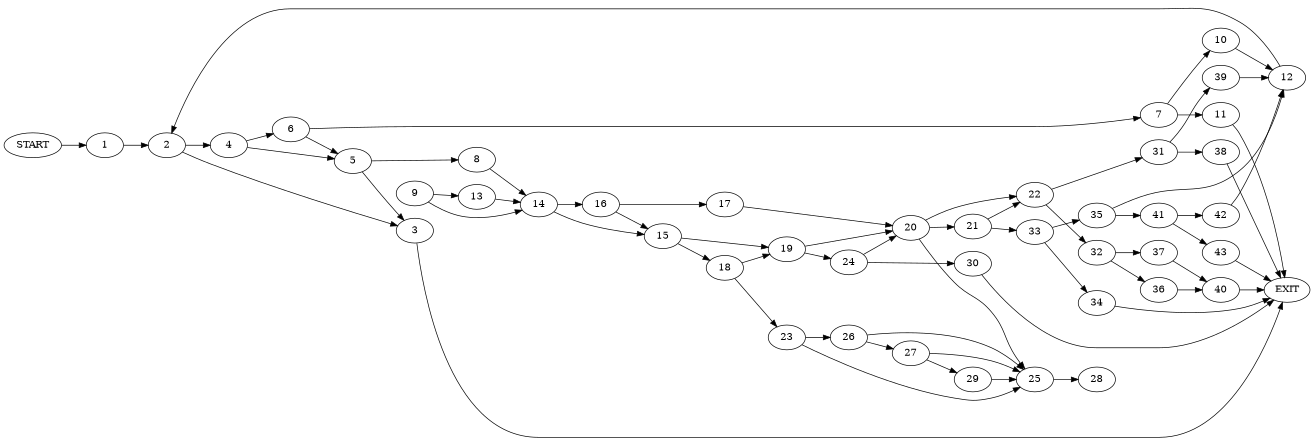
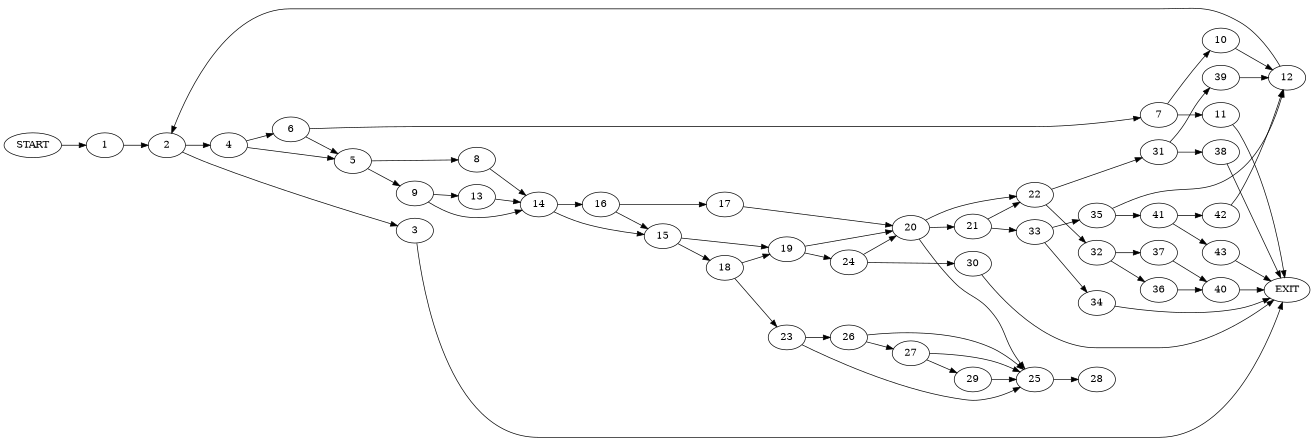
(380, 194) -> (381, 176)
